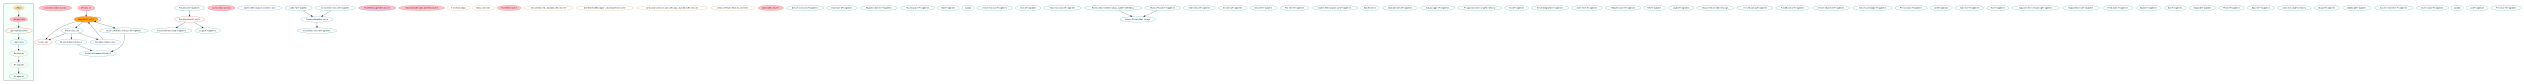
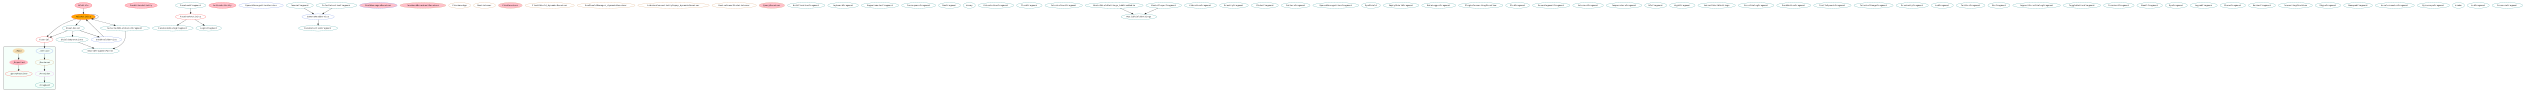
(19, 36) -> (44, 45)
